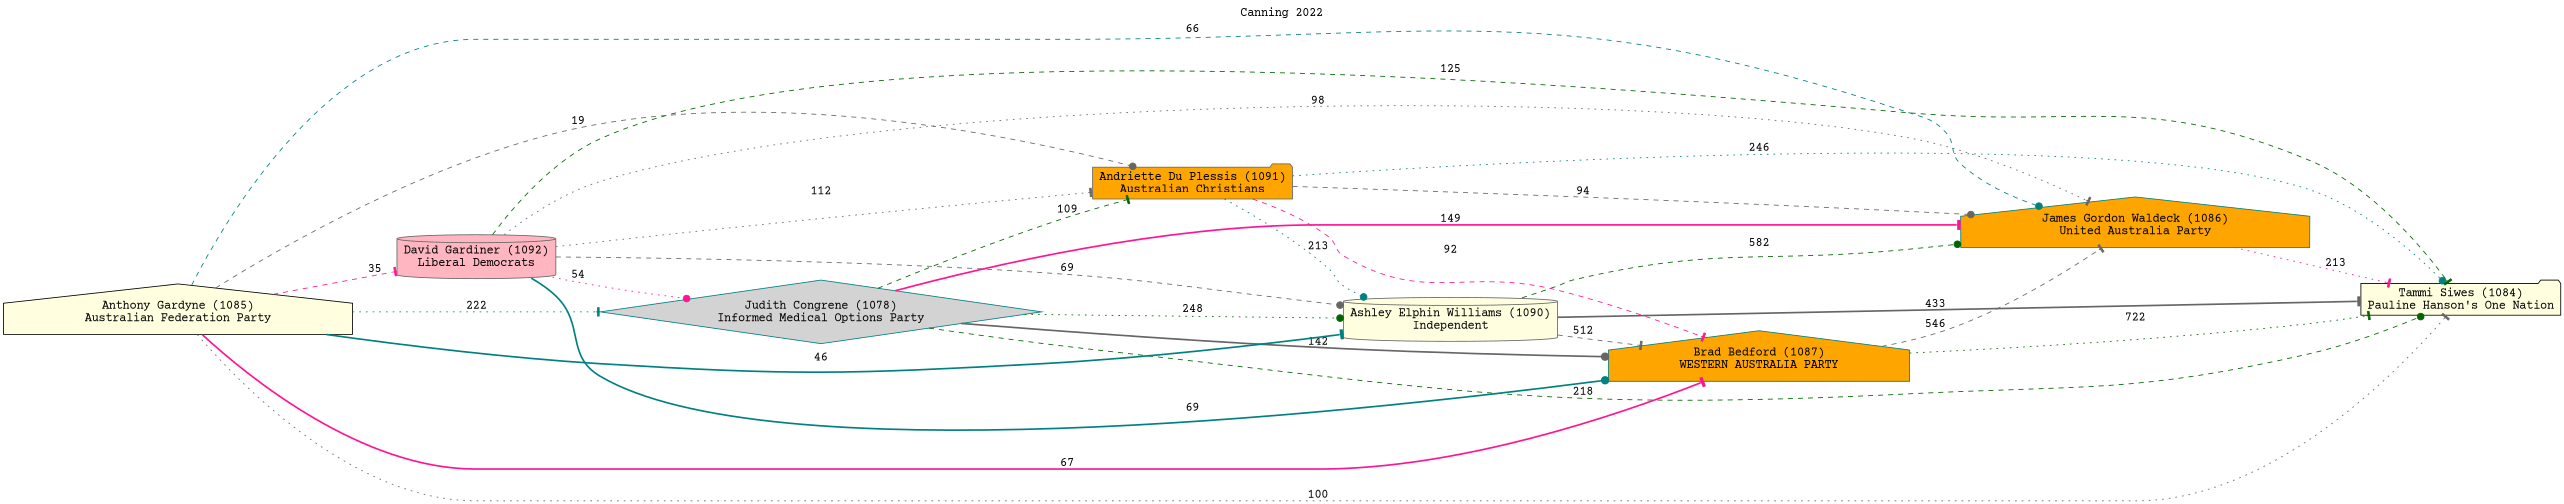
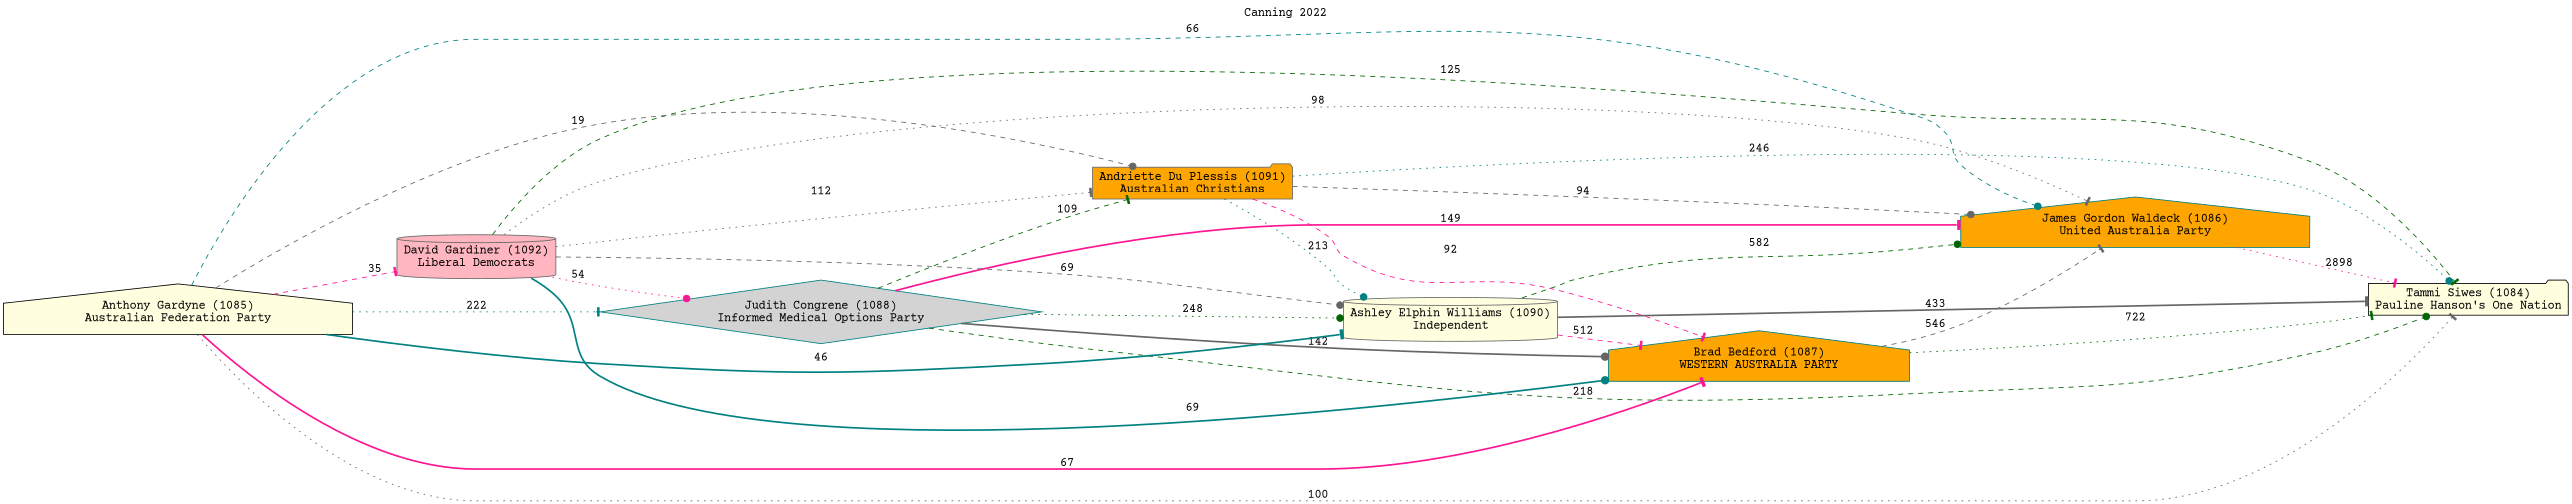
(2335, 263) -> (2339, 263)
(821, 312) -> (821, 312)
(1598, 340) -> (1598, 340)
